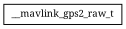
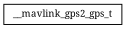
(63, 14) -> (63, 14)
